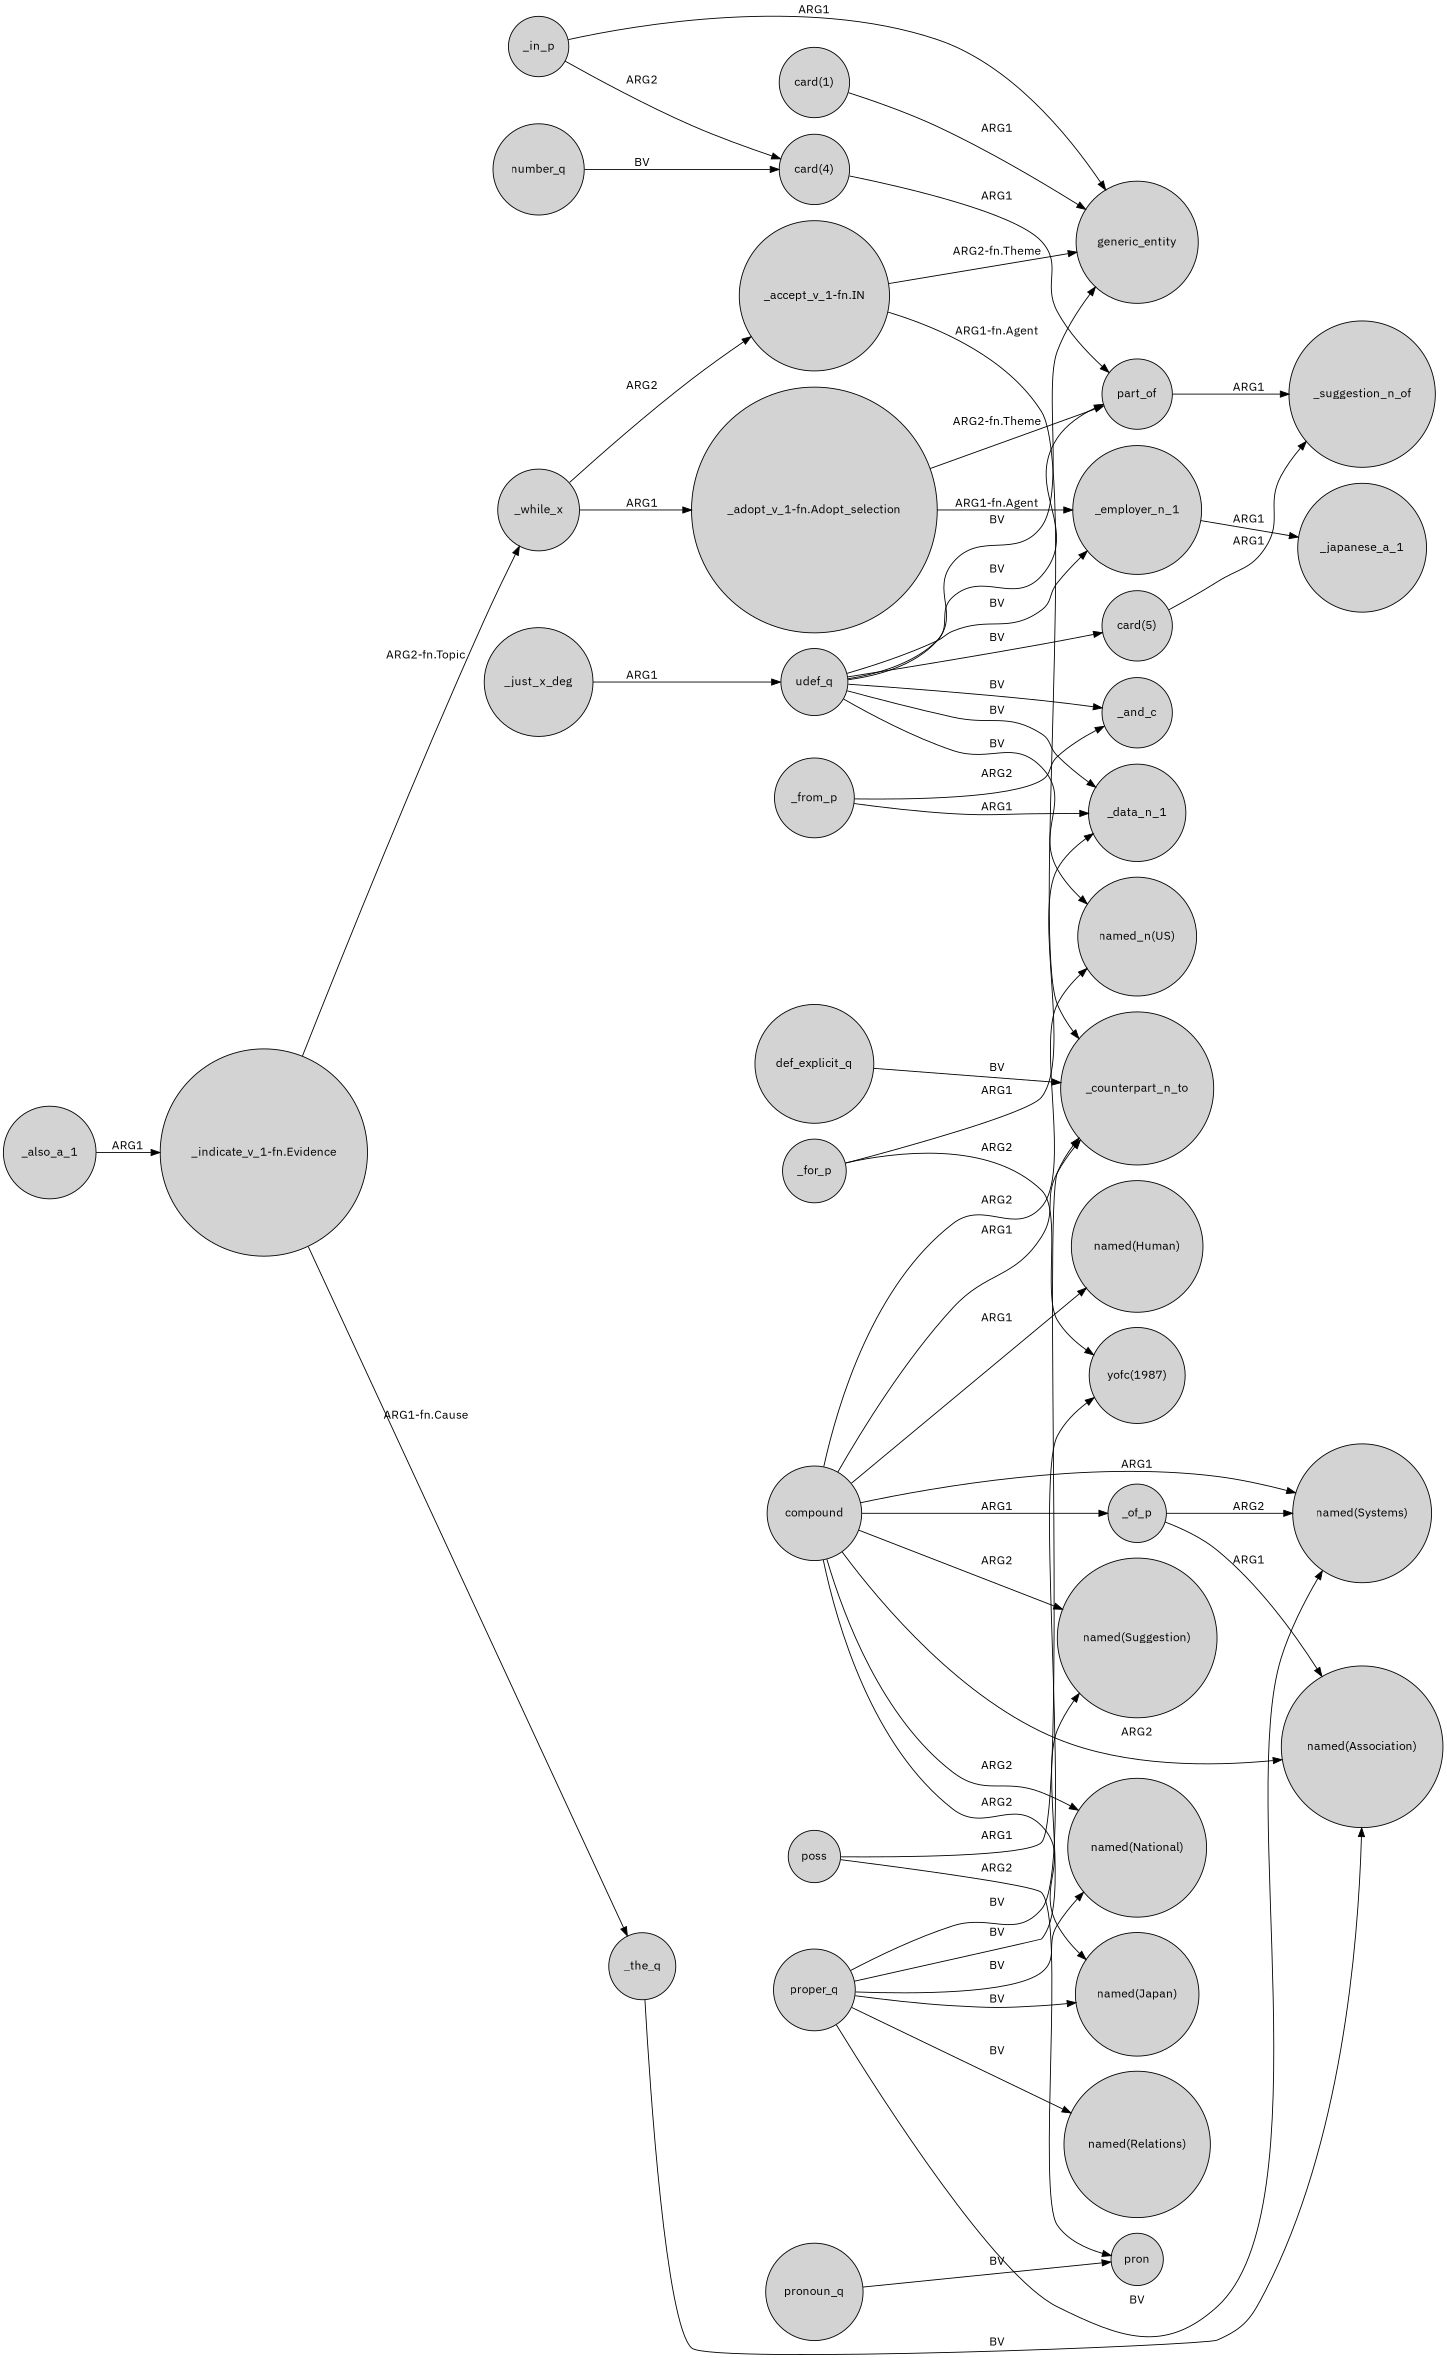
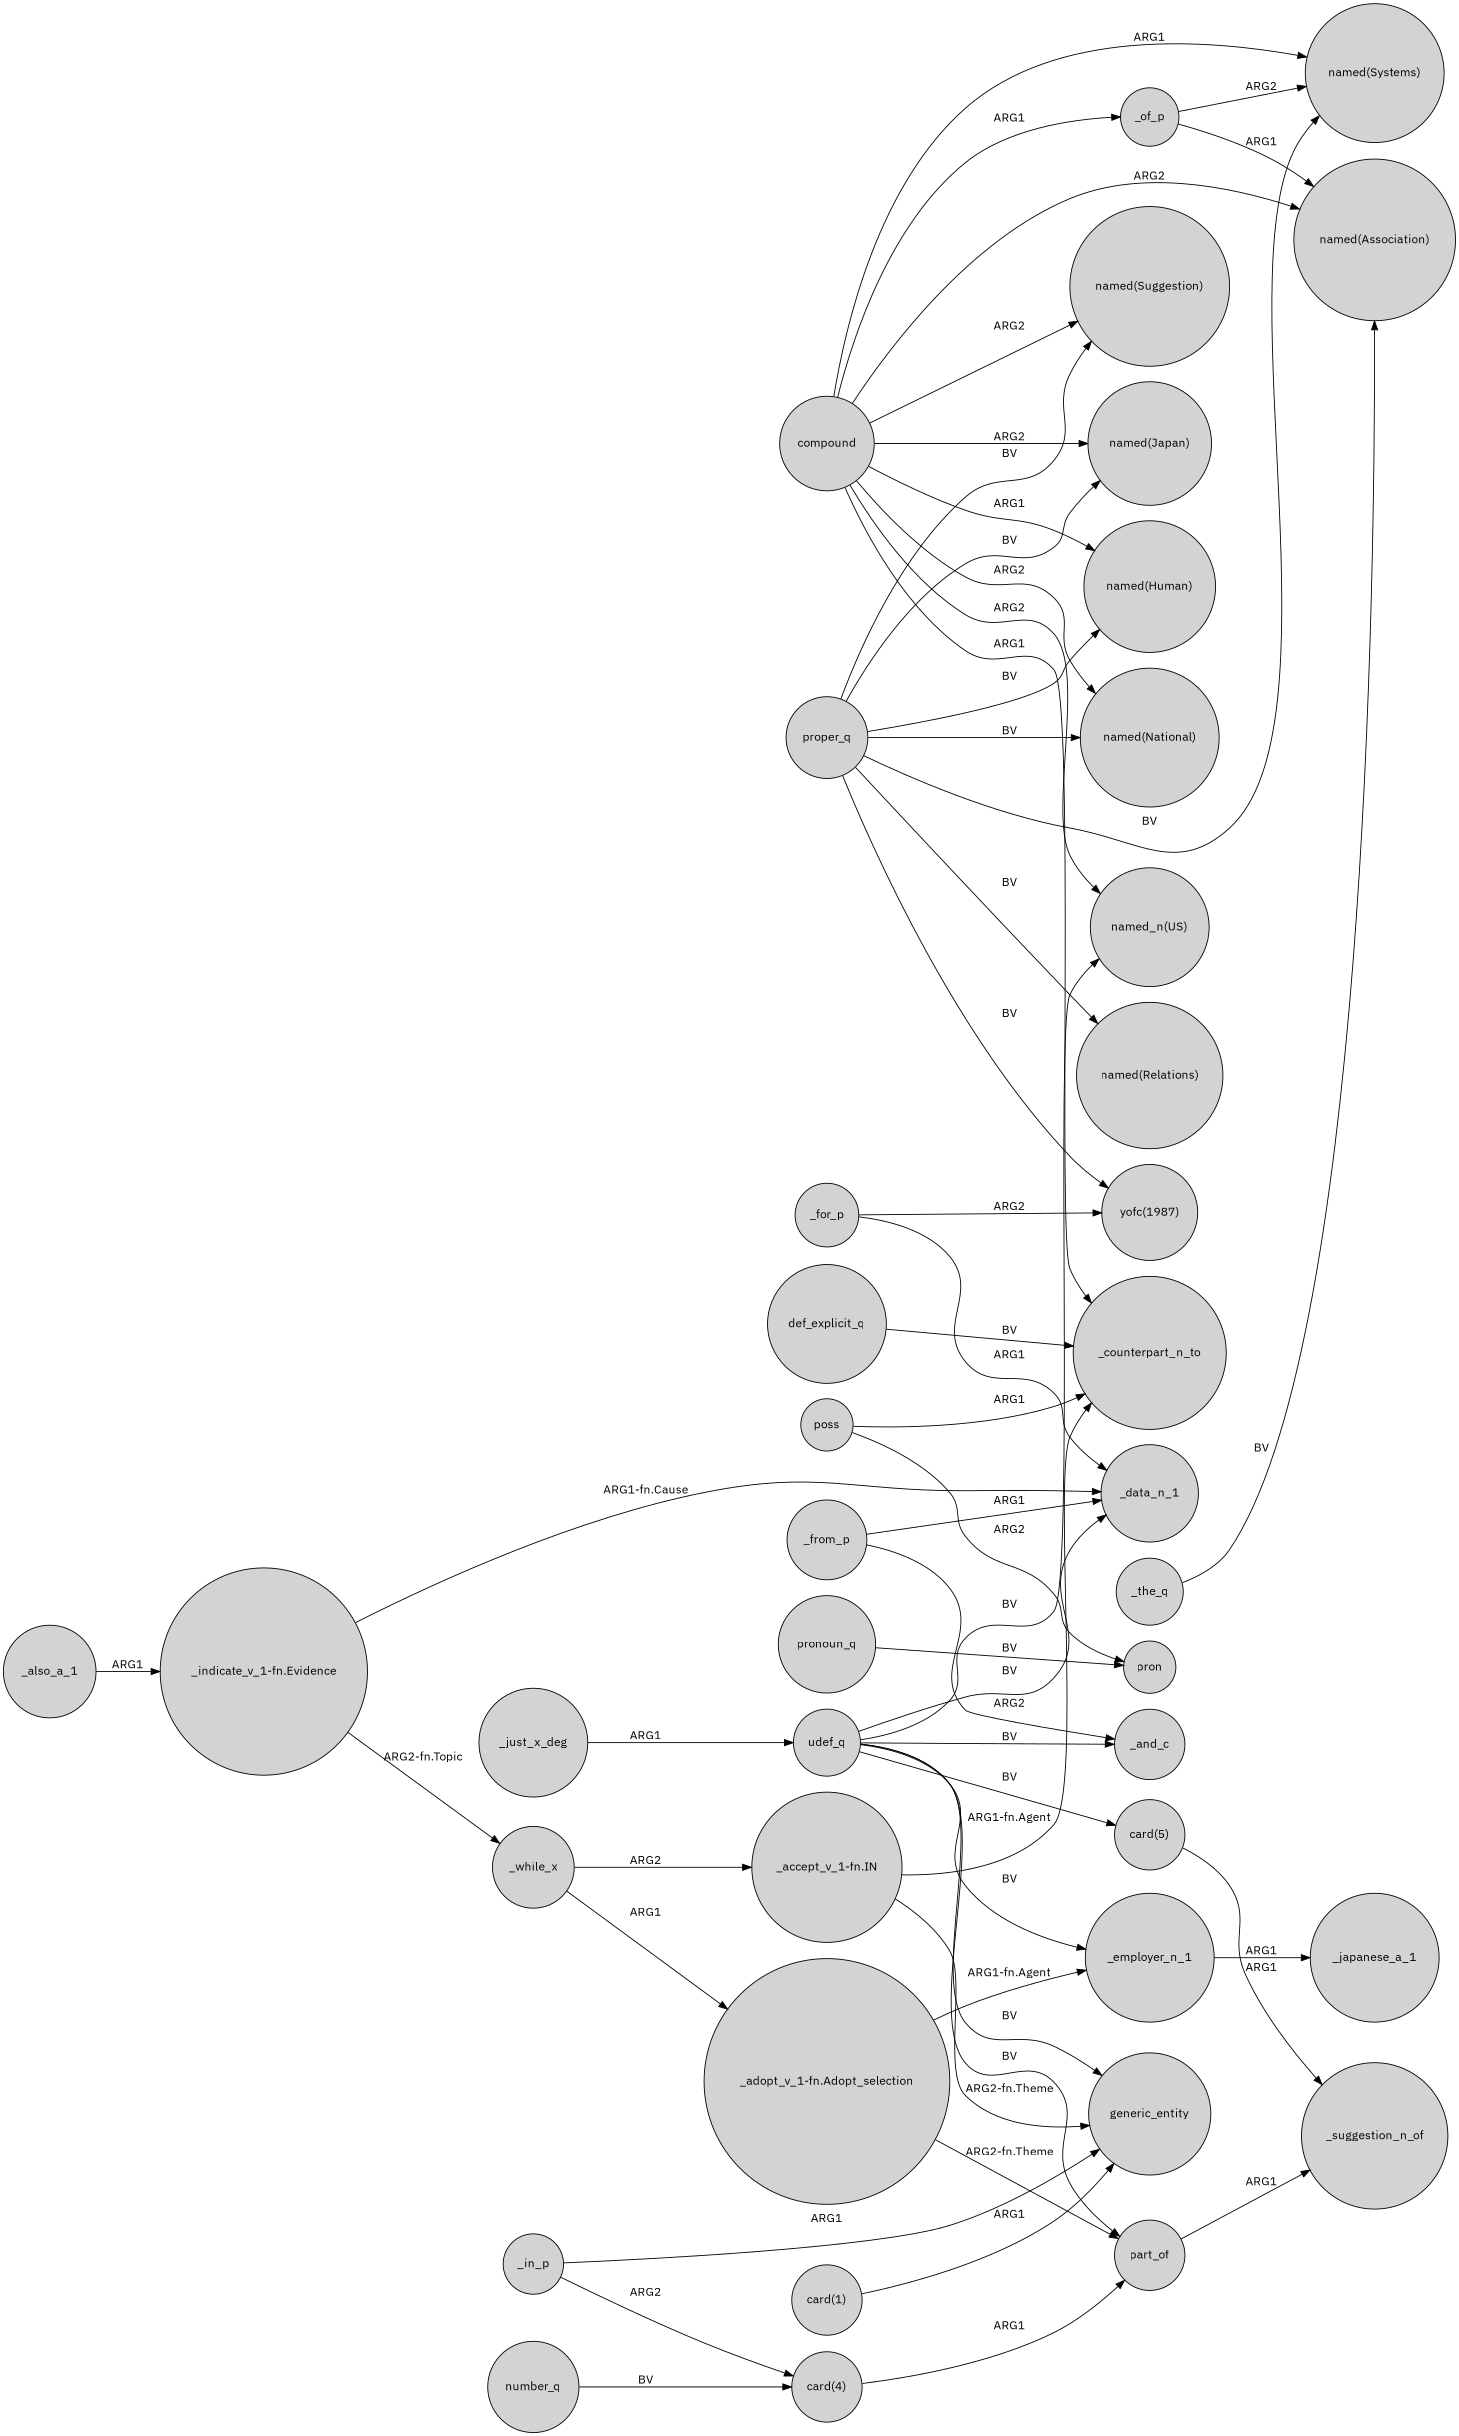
none -> (993, 706)
(466, 1587) -> (712, 1491)
